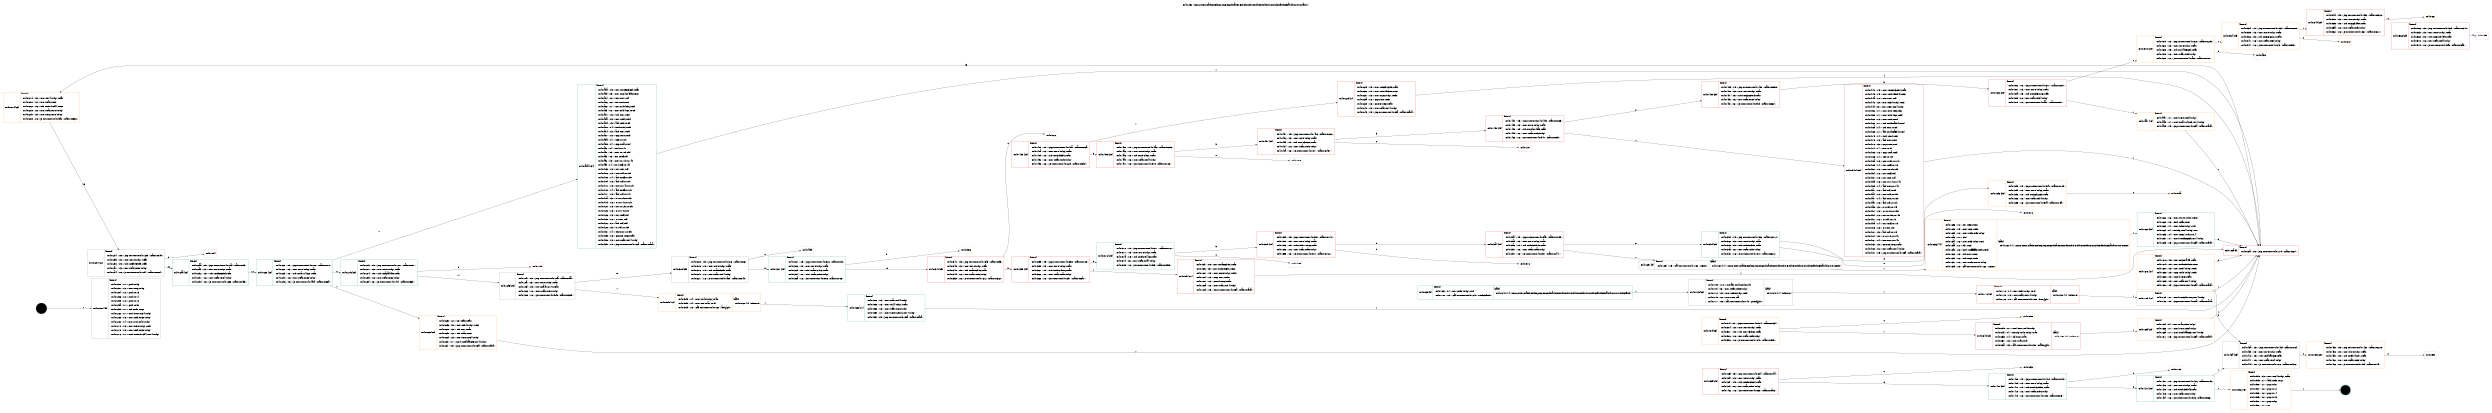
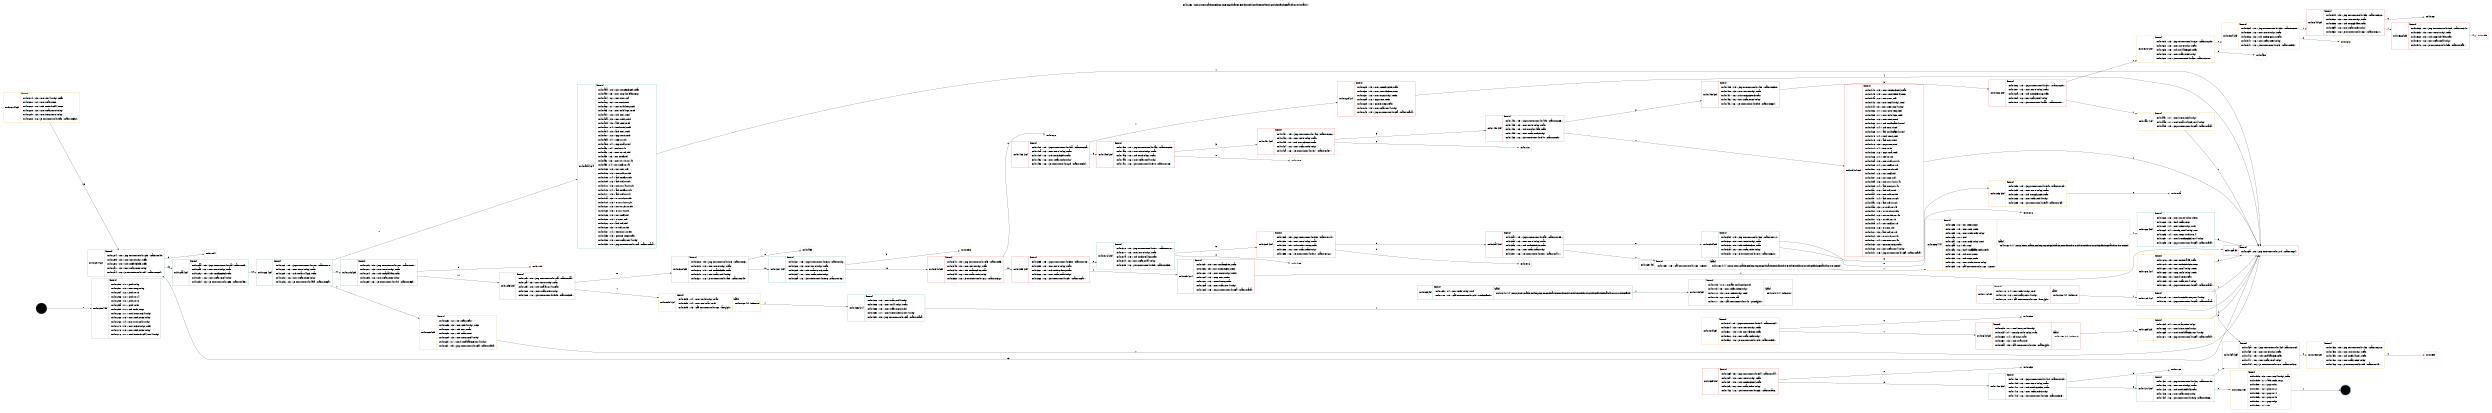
none -> (2387, 29)
(1227, 66) -> (1219, 360)
(1884, 293) -> none
